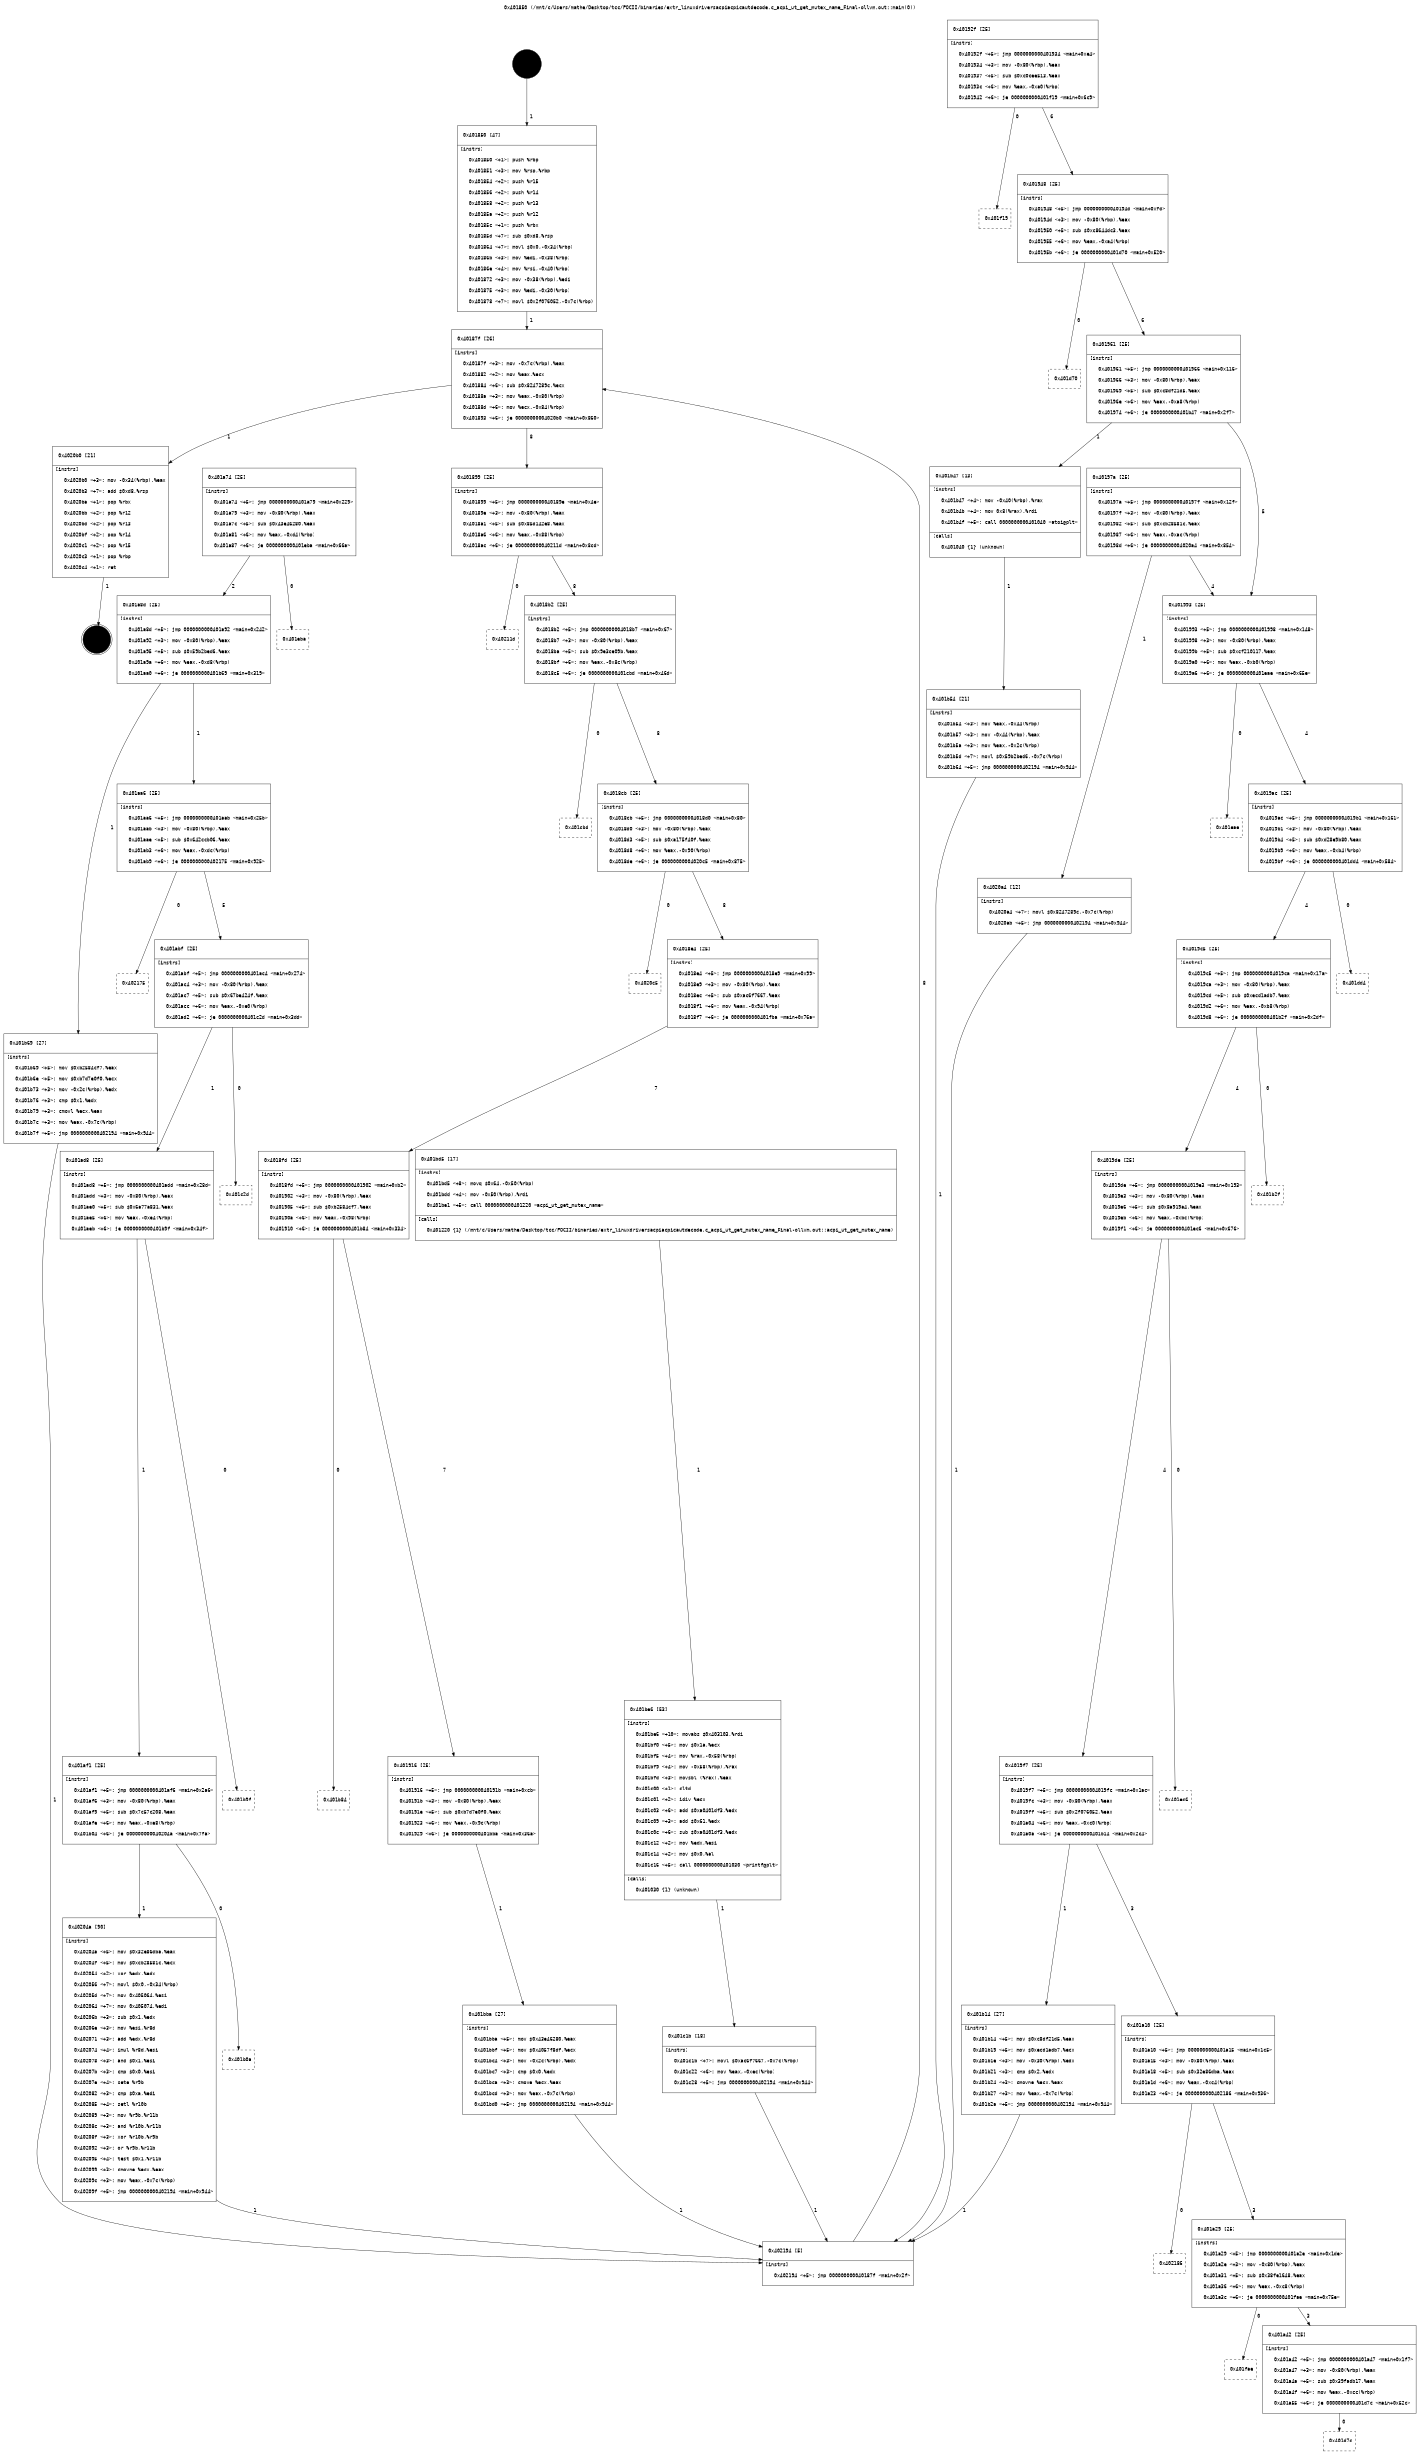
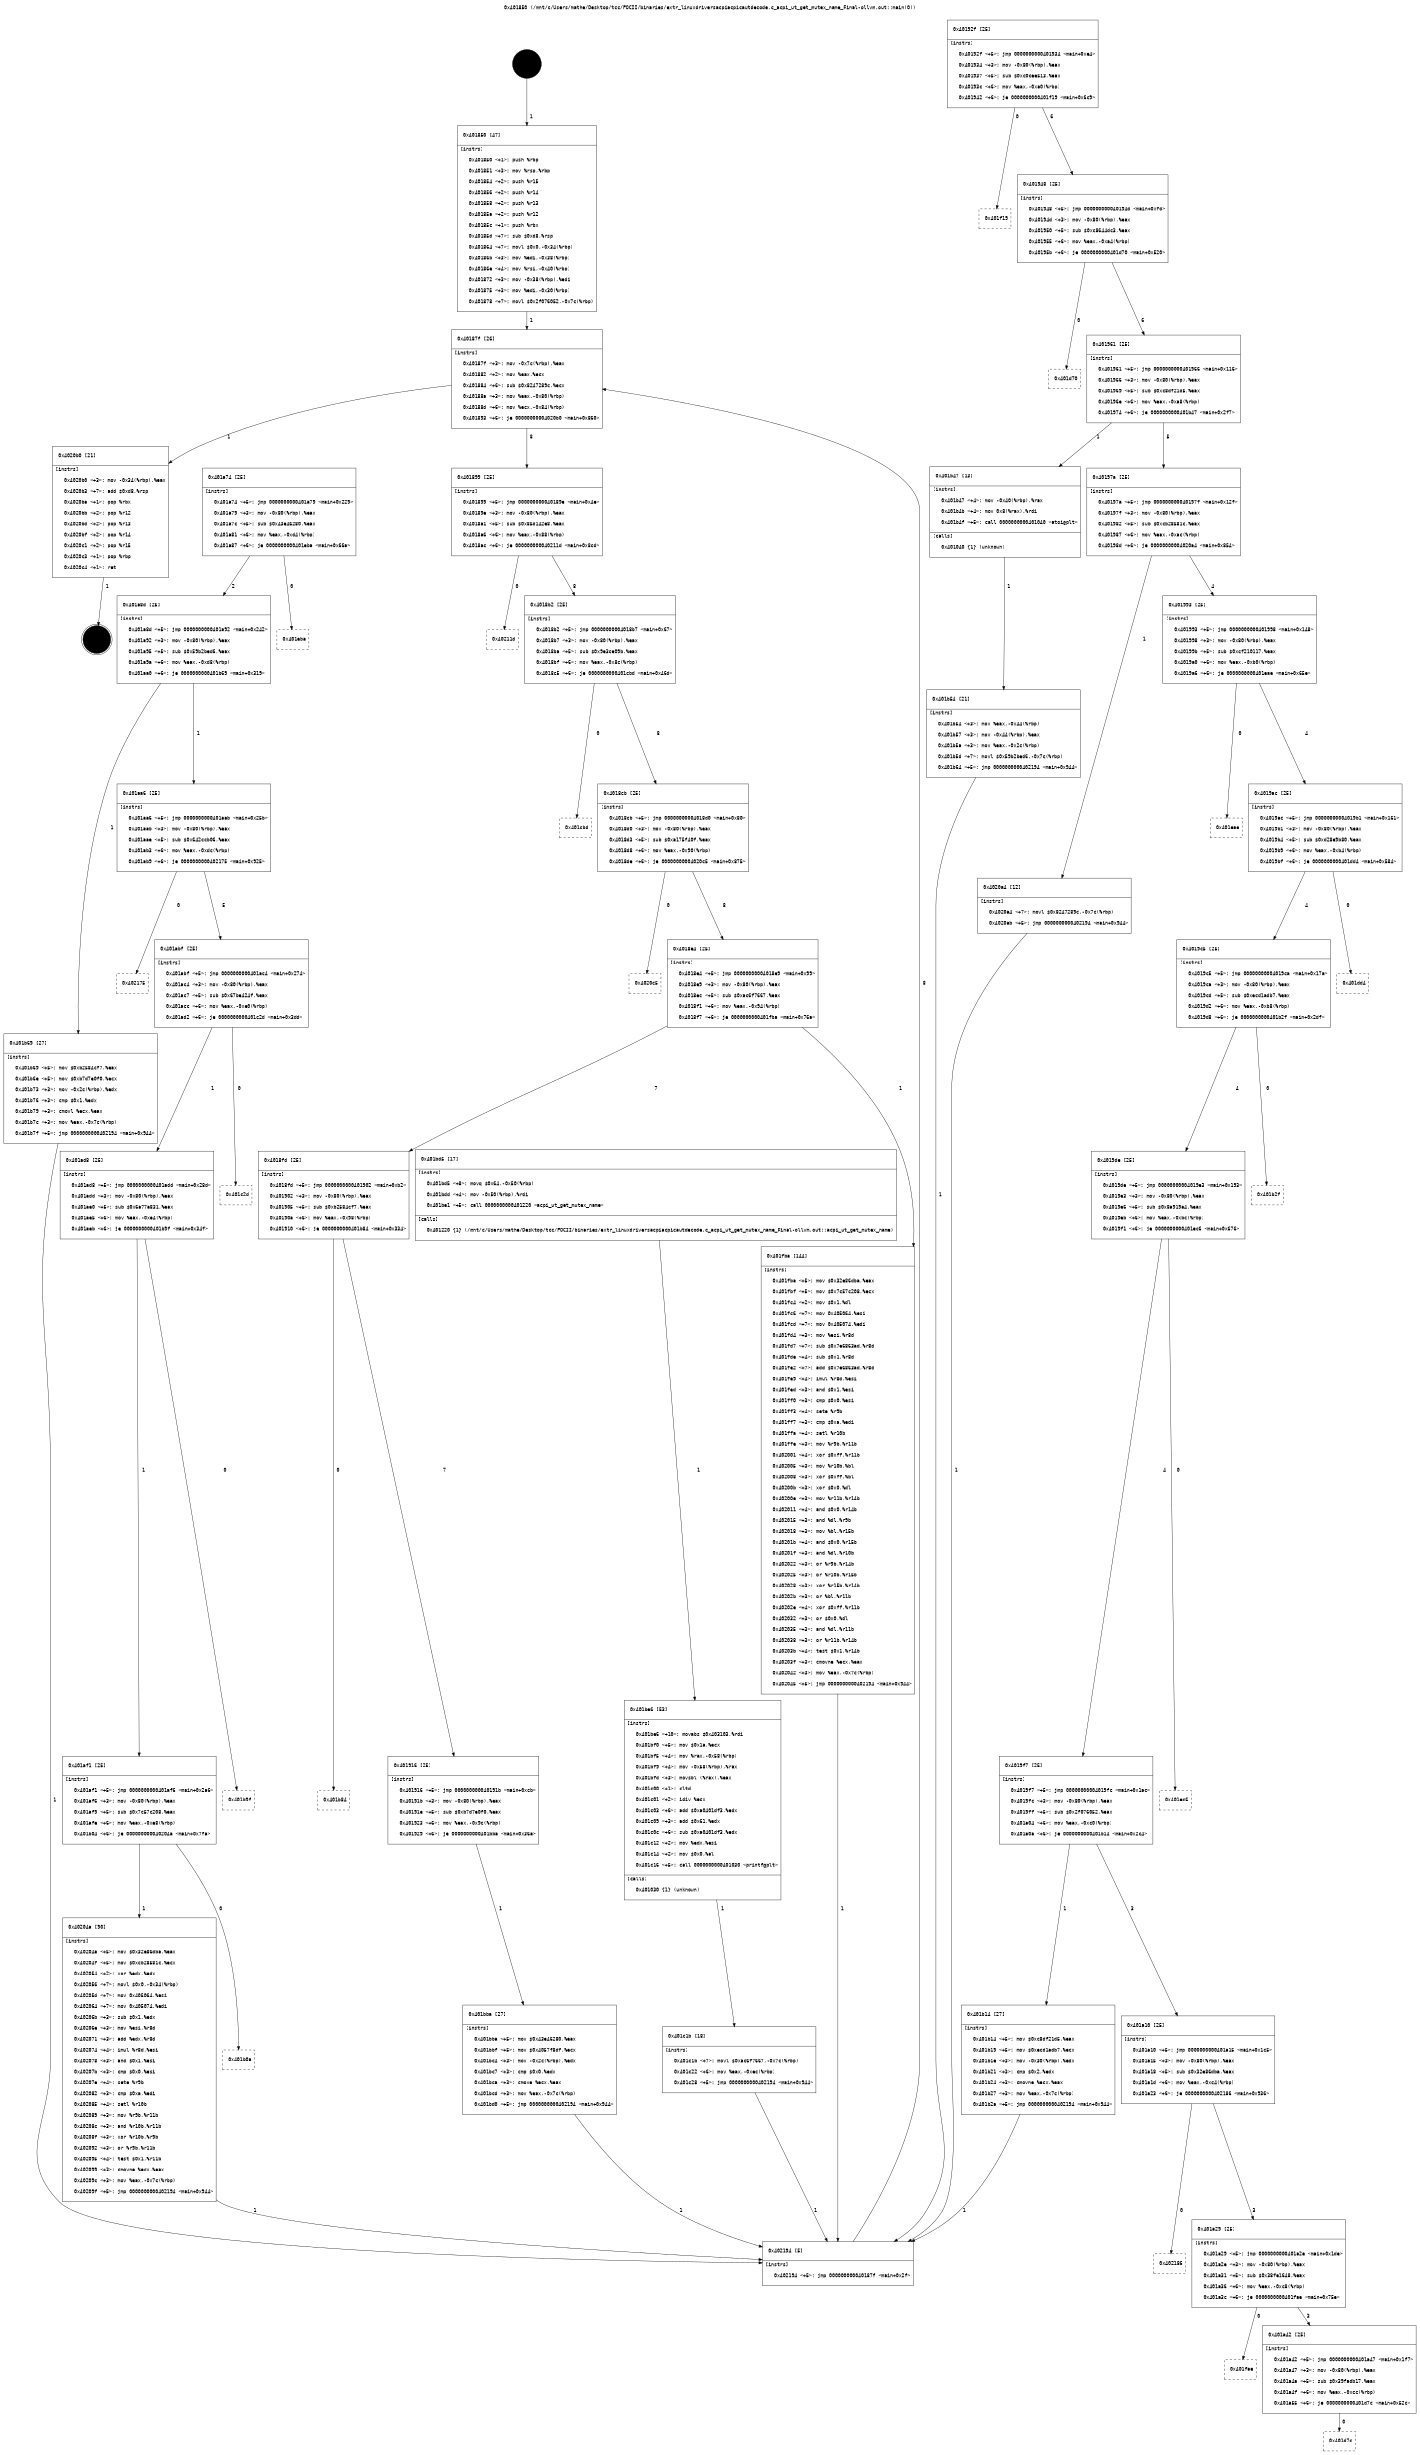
(1258, 504) -> (1164, 444)
none -> (838, 1470)
